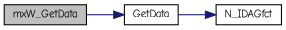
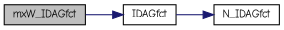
(45, 15) -> (45, 15)
(151, 15) -> (150, 15)
